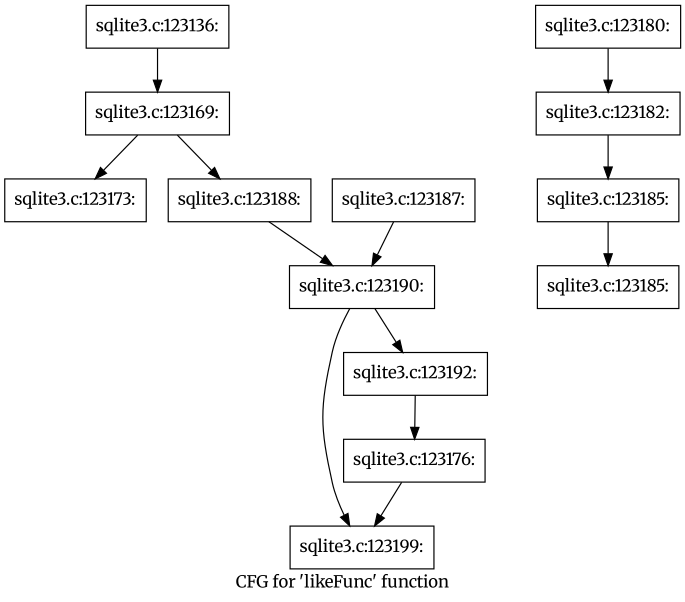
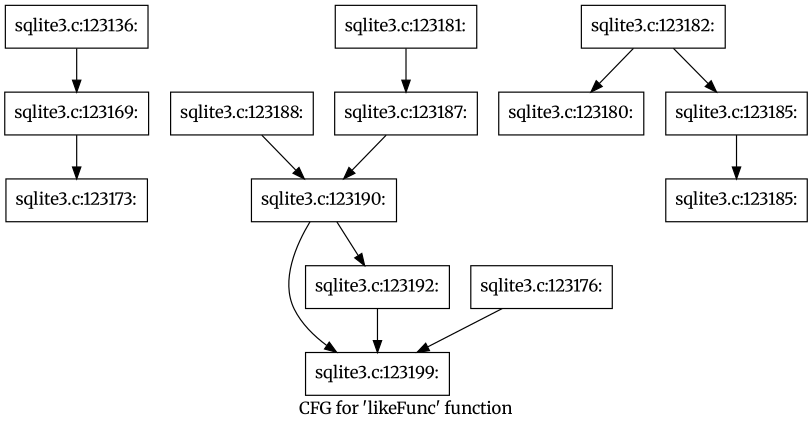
none -> (406, 27)
(608, 64) -> (616, 66)
(194, 153) -> none
(415, 411) -> (377, 325)
